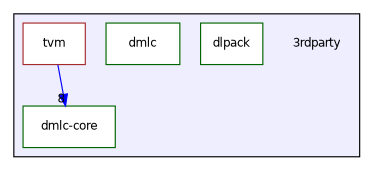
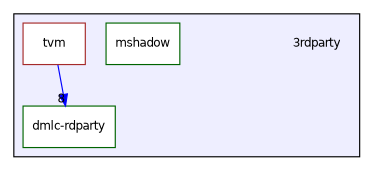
(143, 44) -> (143, 44)
(232, 44) -> none
(69, 127) -> (69, 127)
